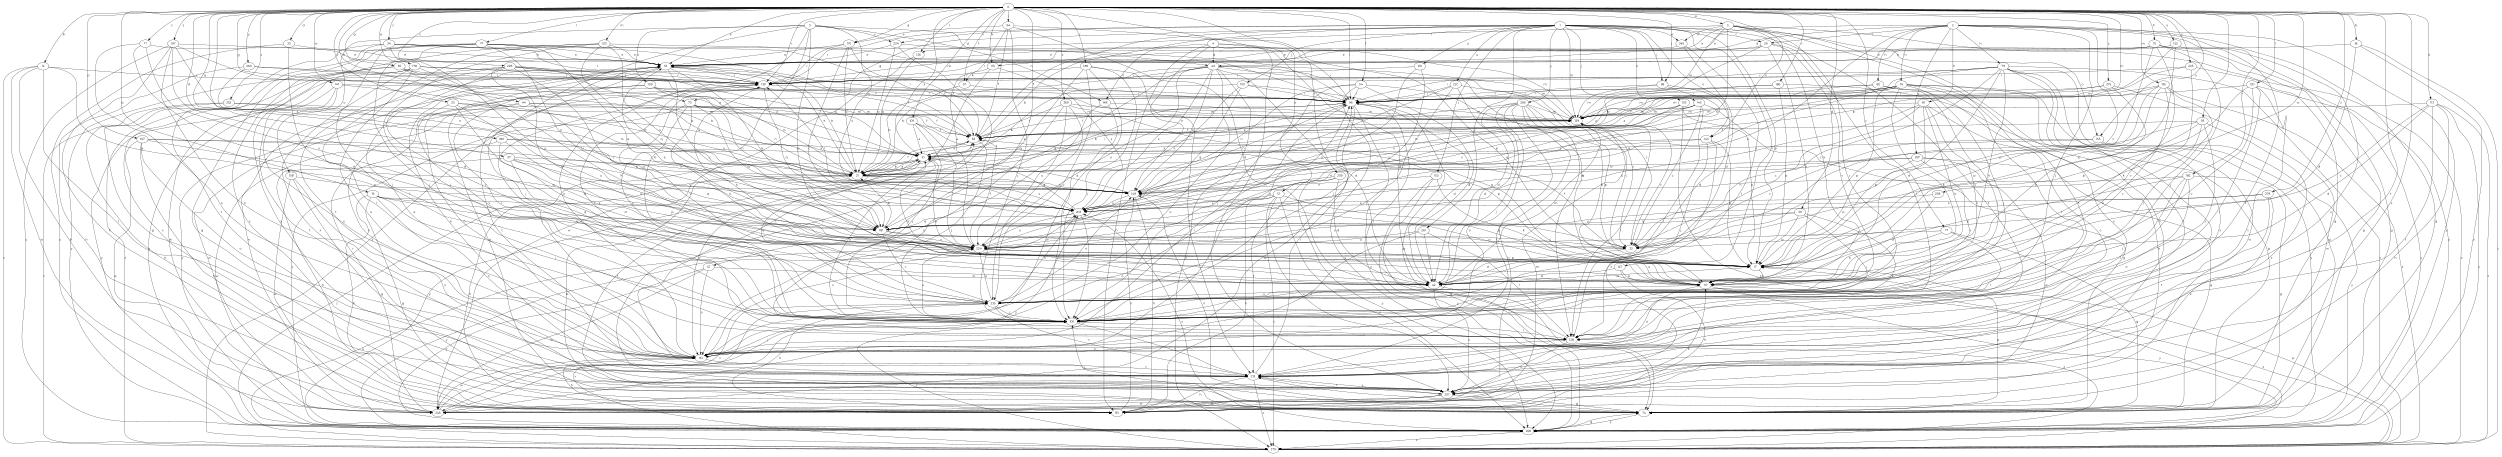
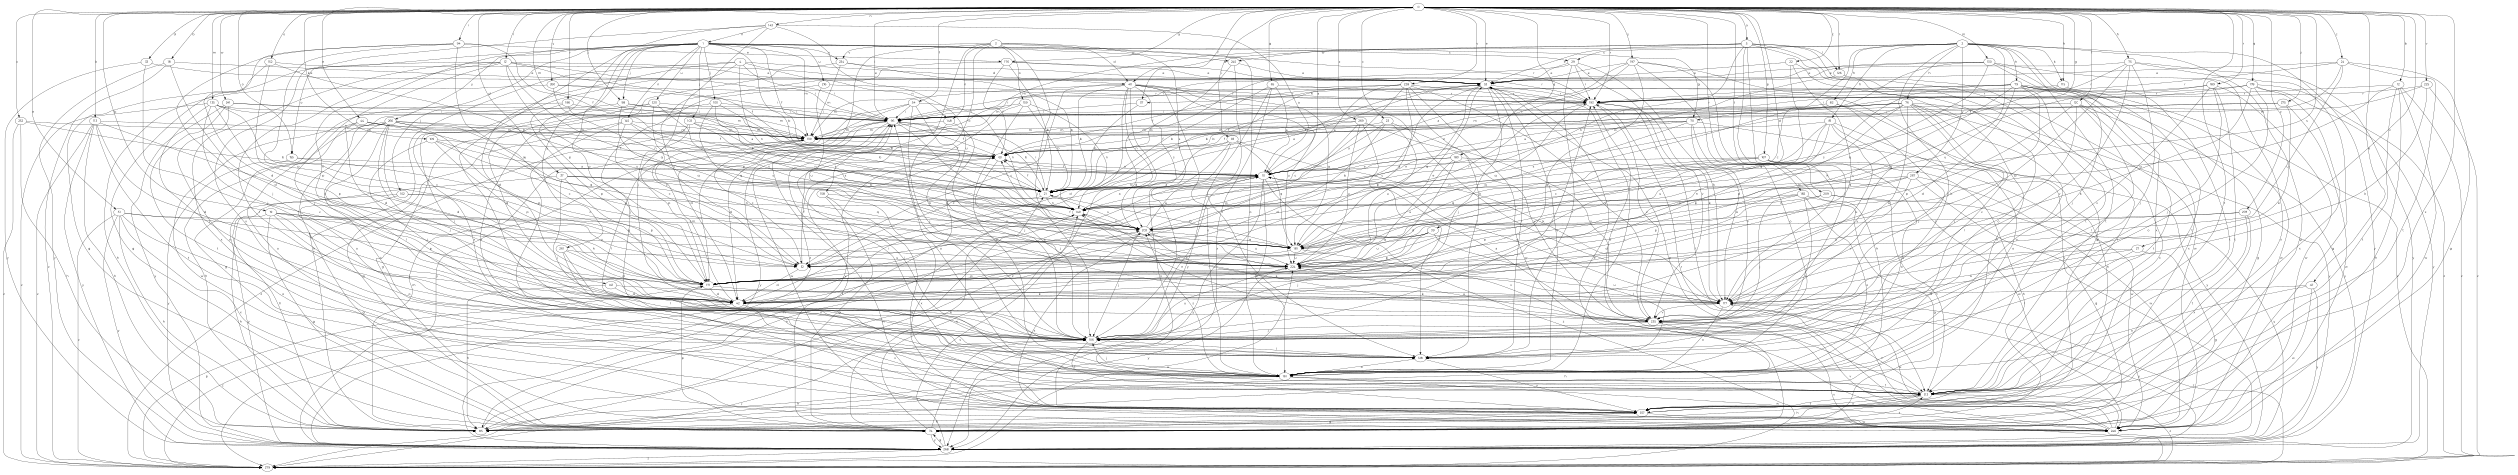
(1664, 53) -> (738, 34)
(1938, 194) -> none
